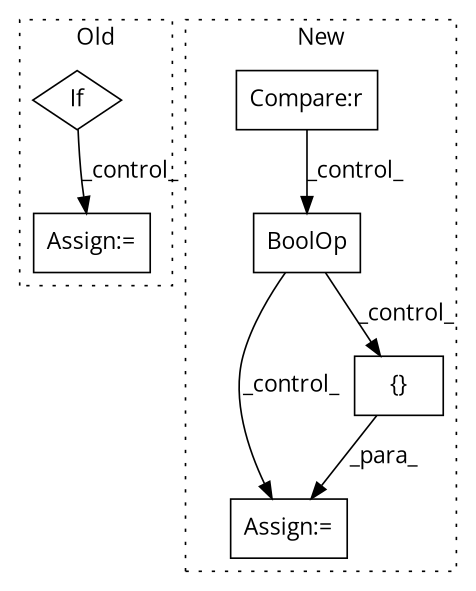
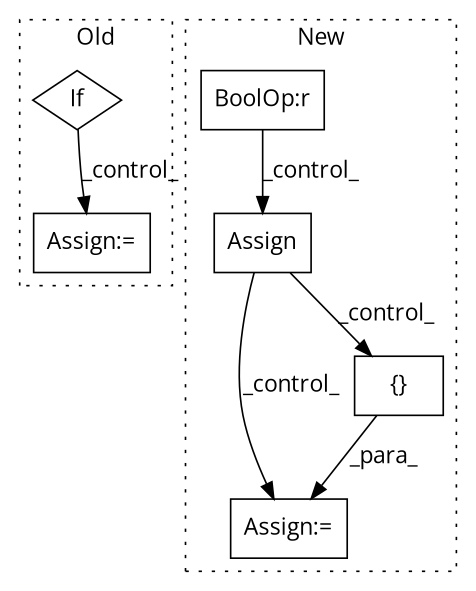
(307, 100) -> (263, 100)
(307, 243) -> (263, 243)
